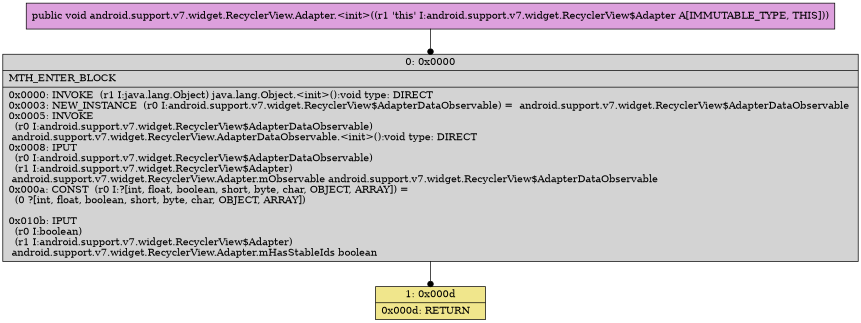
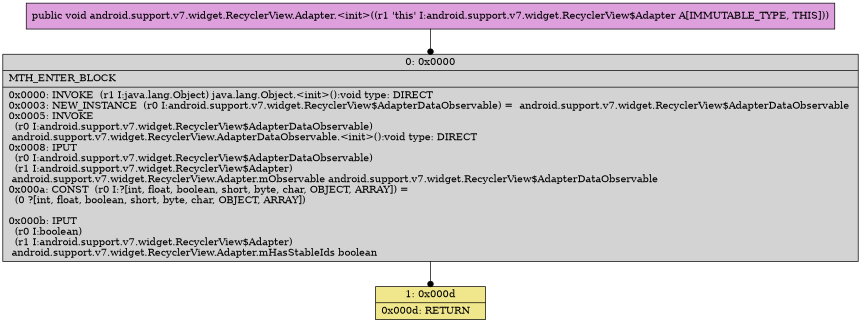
(46, 221) -> (46, 221)
